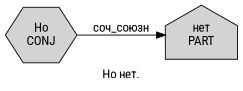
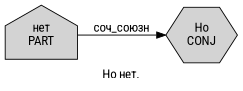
(117, 35) -> (117, 35)
